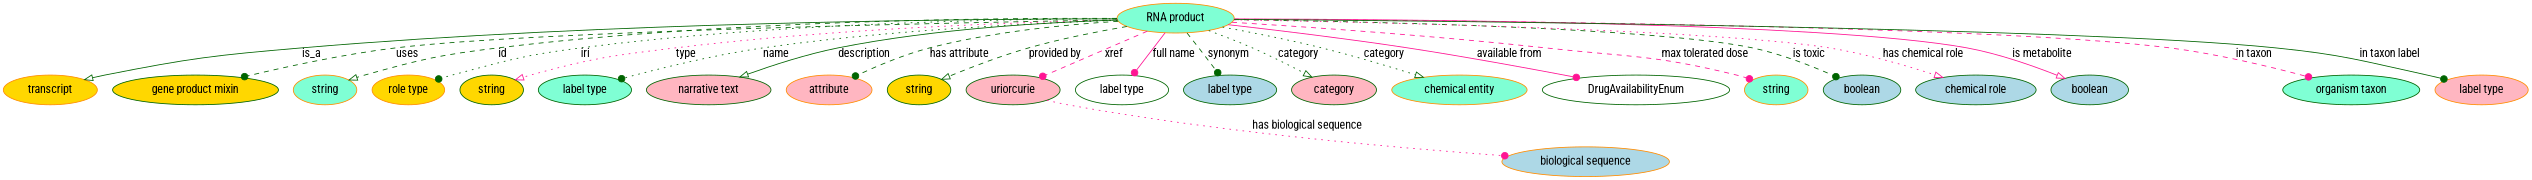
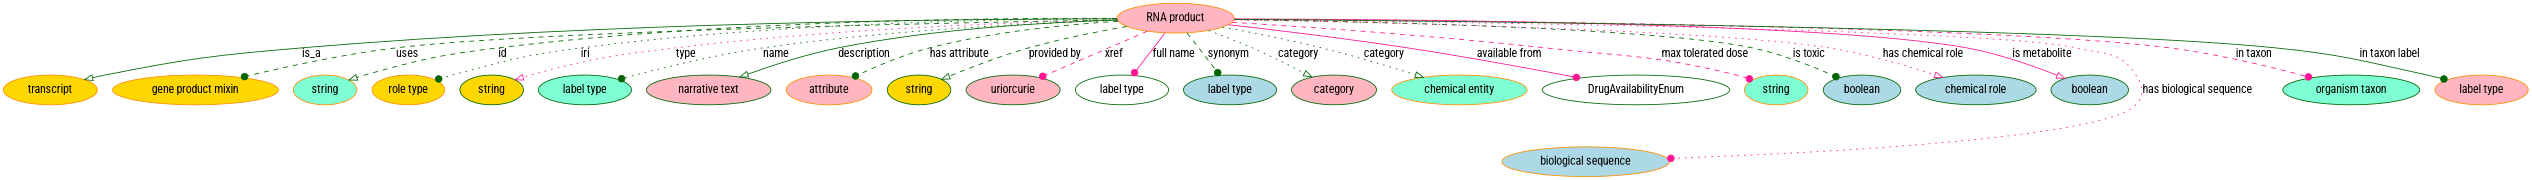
(1176, 18) -> (1176, 18)
(196, 90) -> (196, 90)
(1273, 134) -> (2045, 44)
